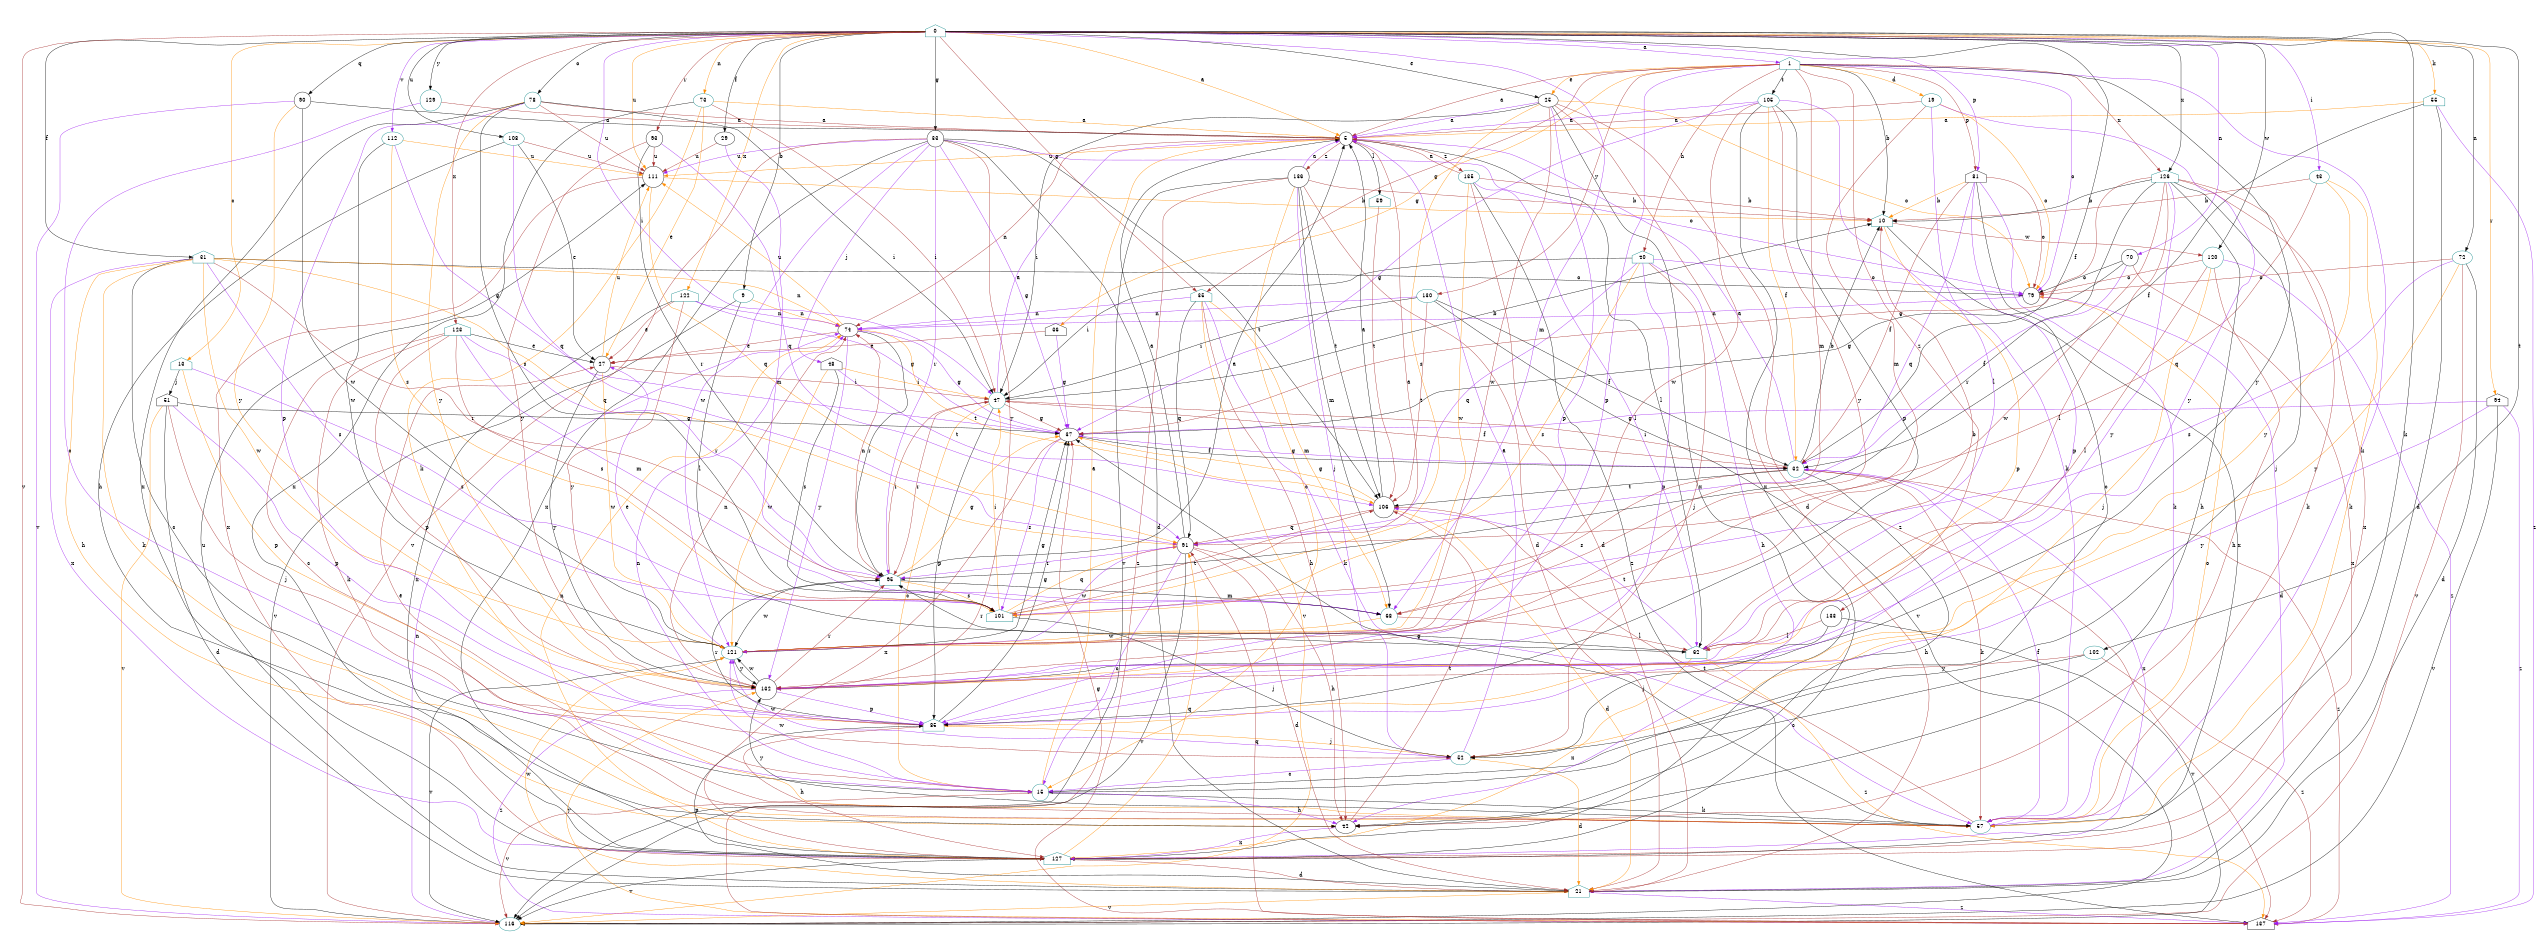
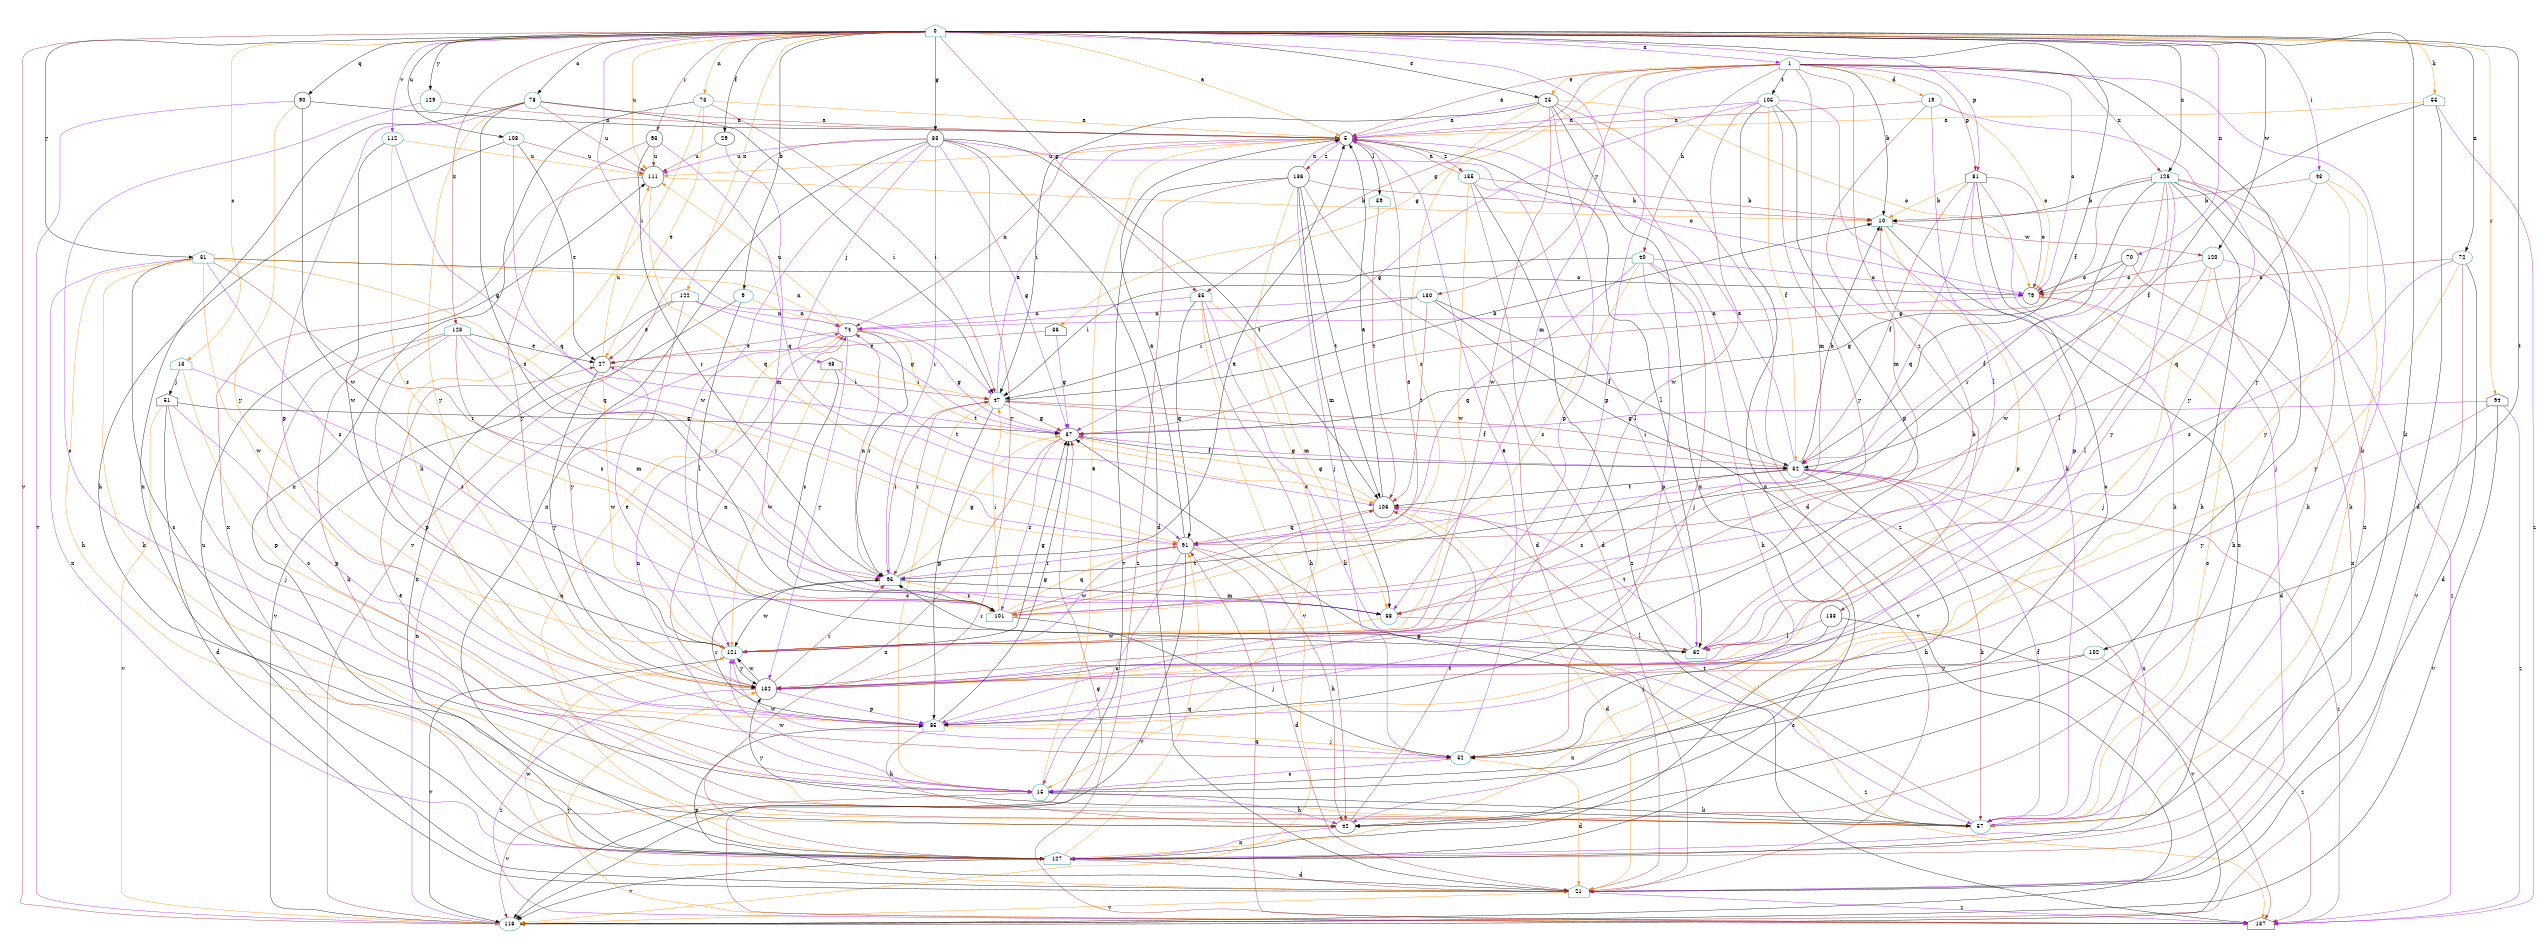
(47, 139) -> (47, 139)
(795, 798) -> (1089, 813)
